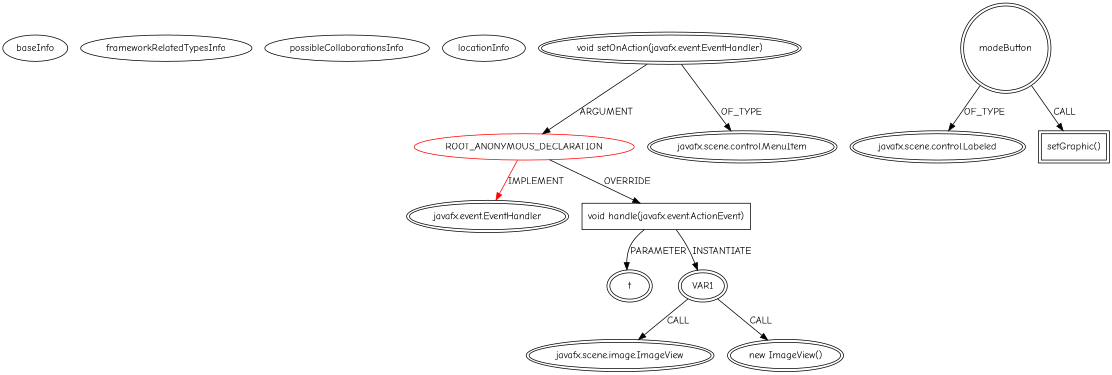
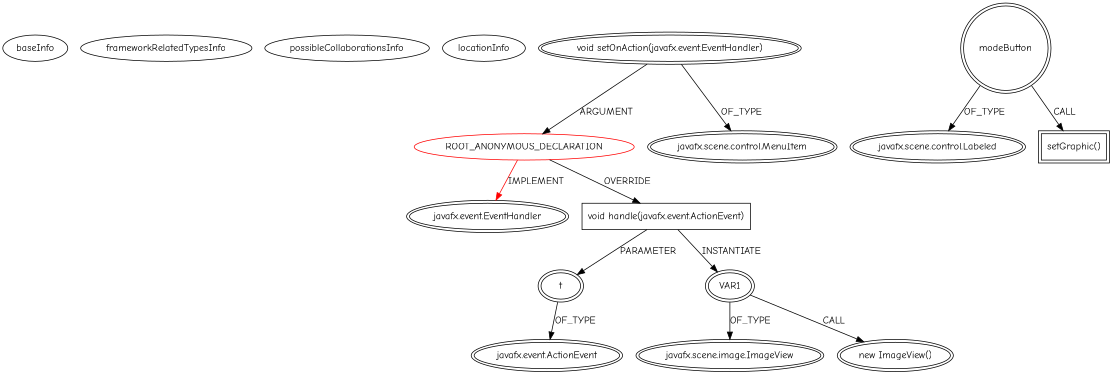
(678, 321) -> (750, 321)
none -> (547, 355)
